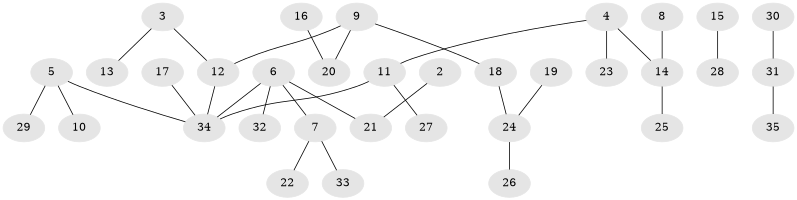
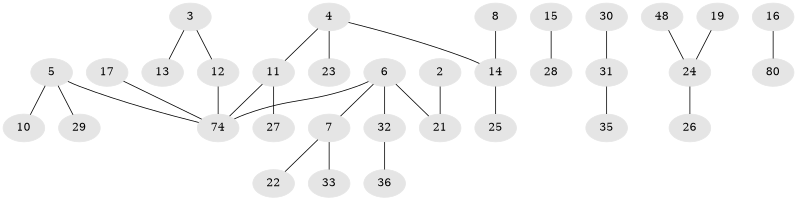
(357, 17) -> none
(329, 72) -> (773, 72)
(496, 72) -> (662, 17)
(204, 128) -> (218, 128)
none -> (385, 183)
